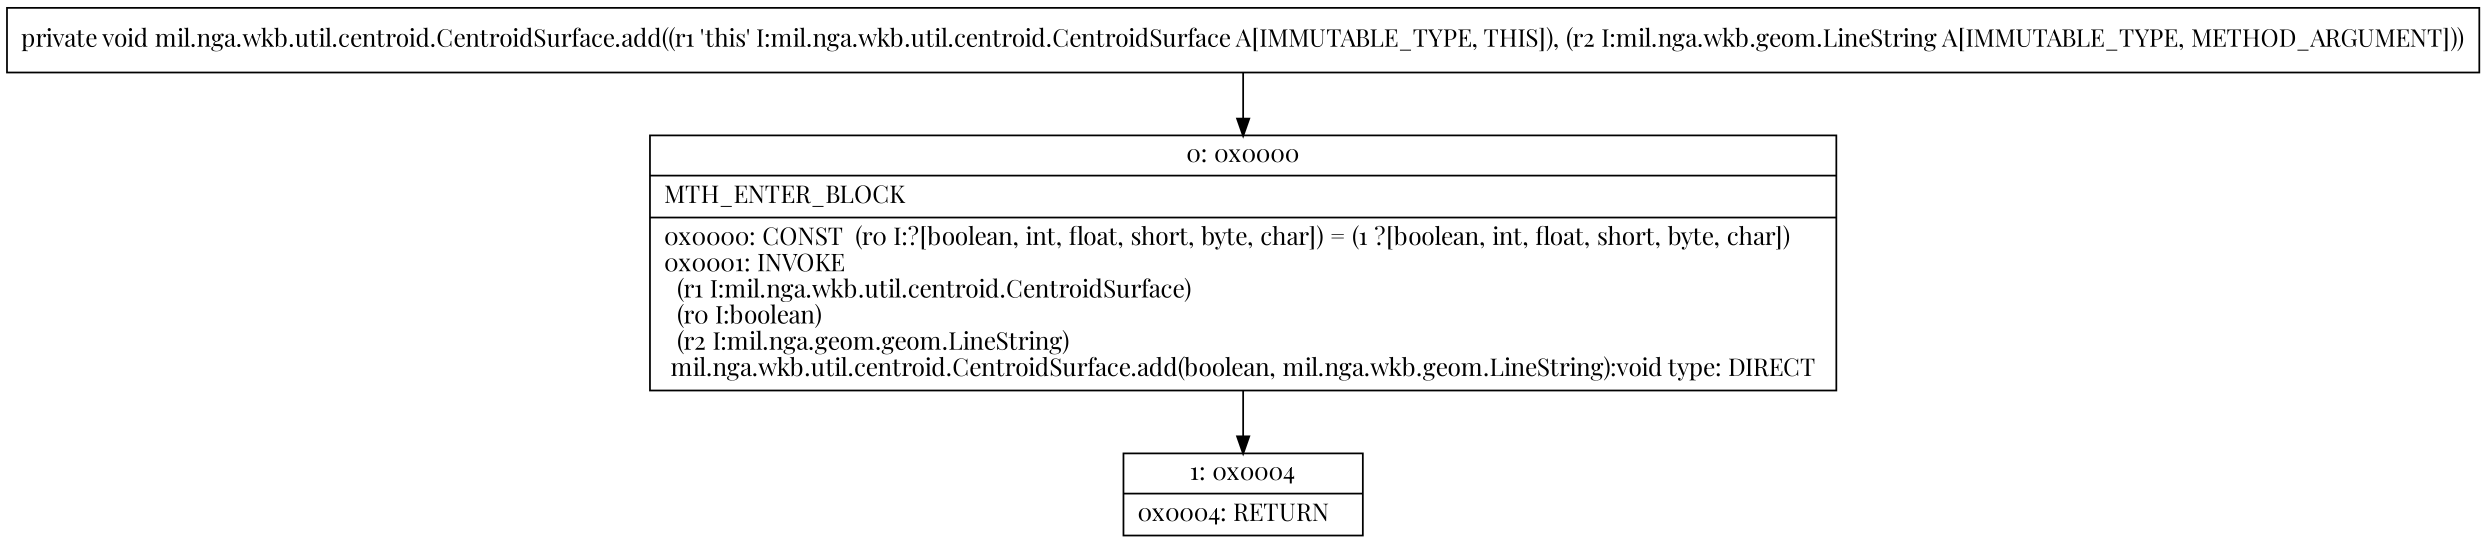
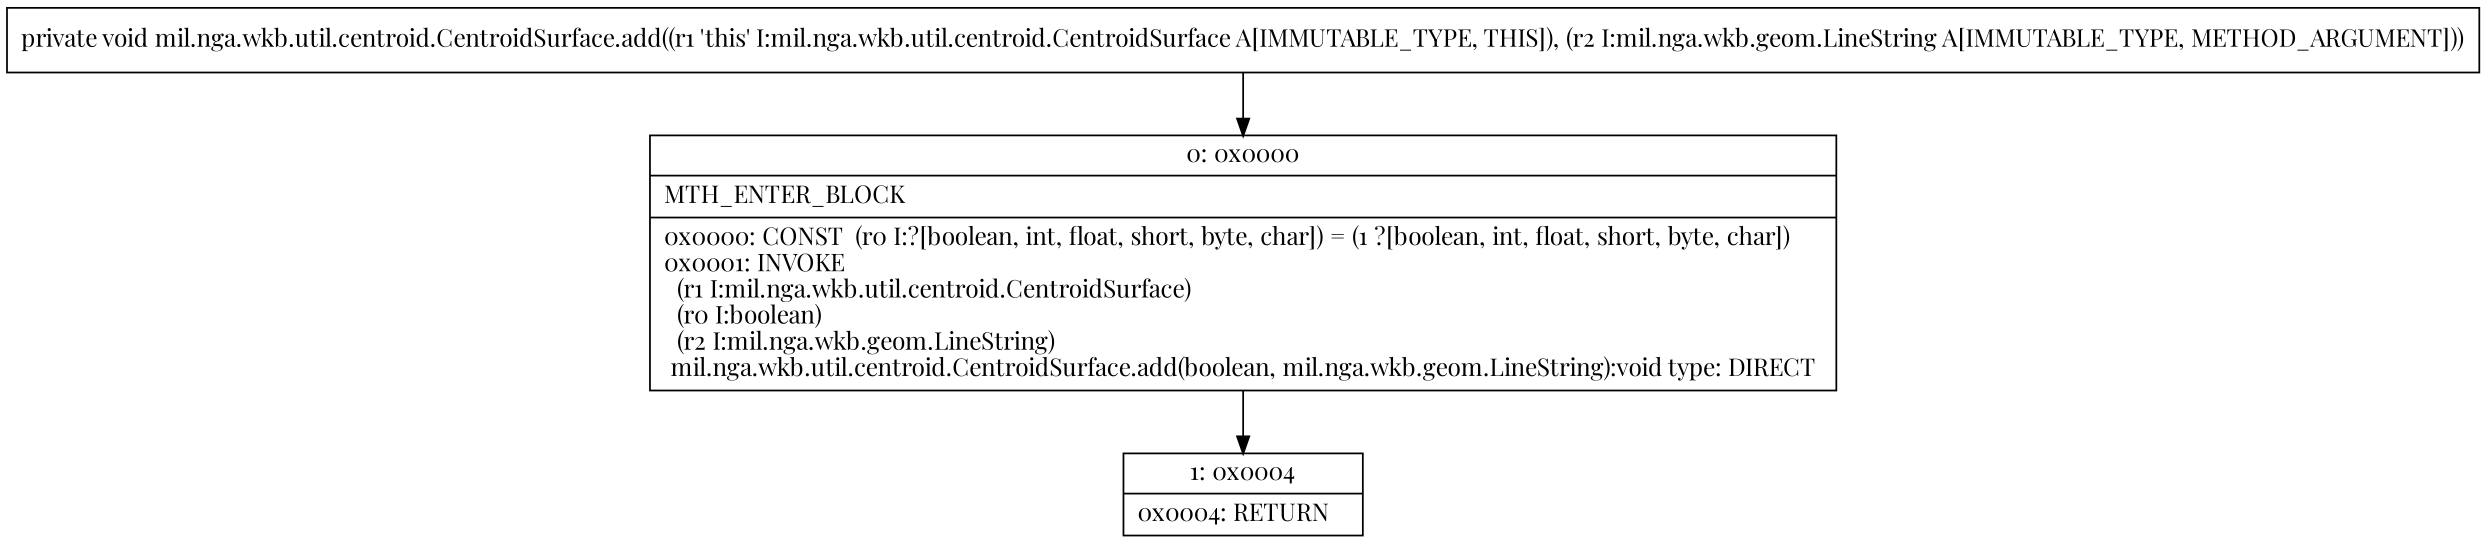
(867, 342) -> (860, 342)
